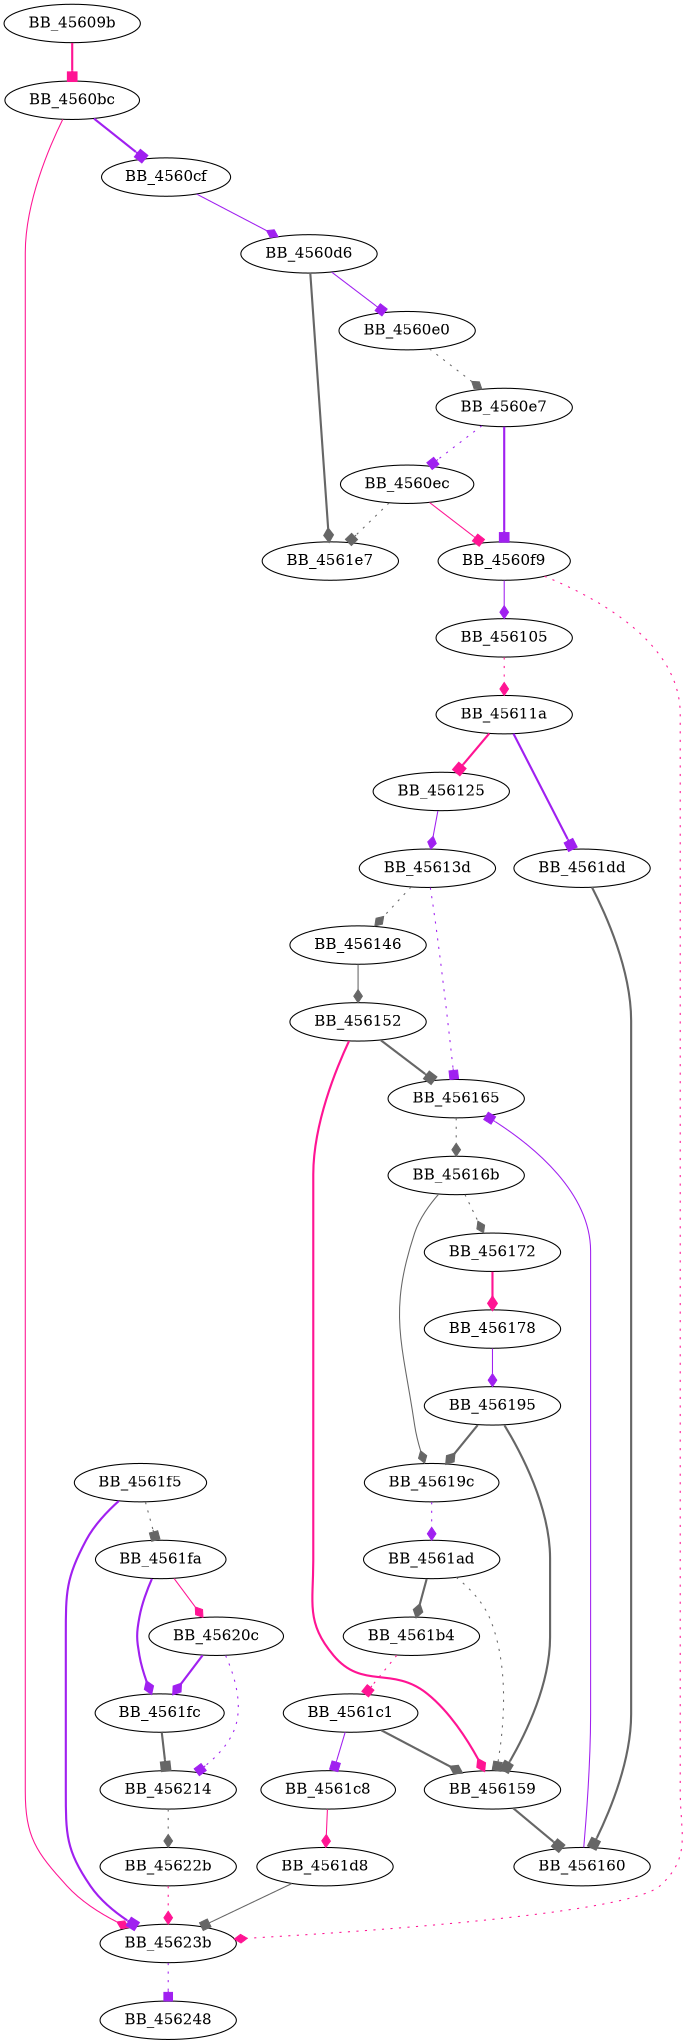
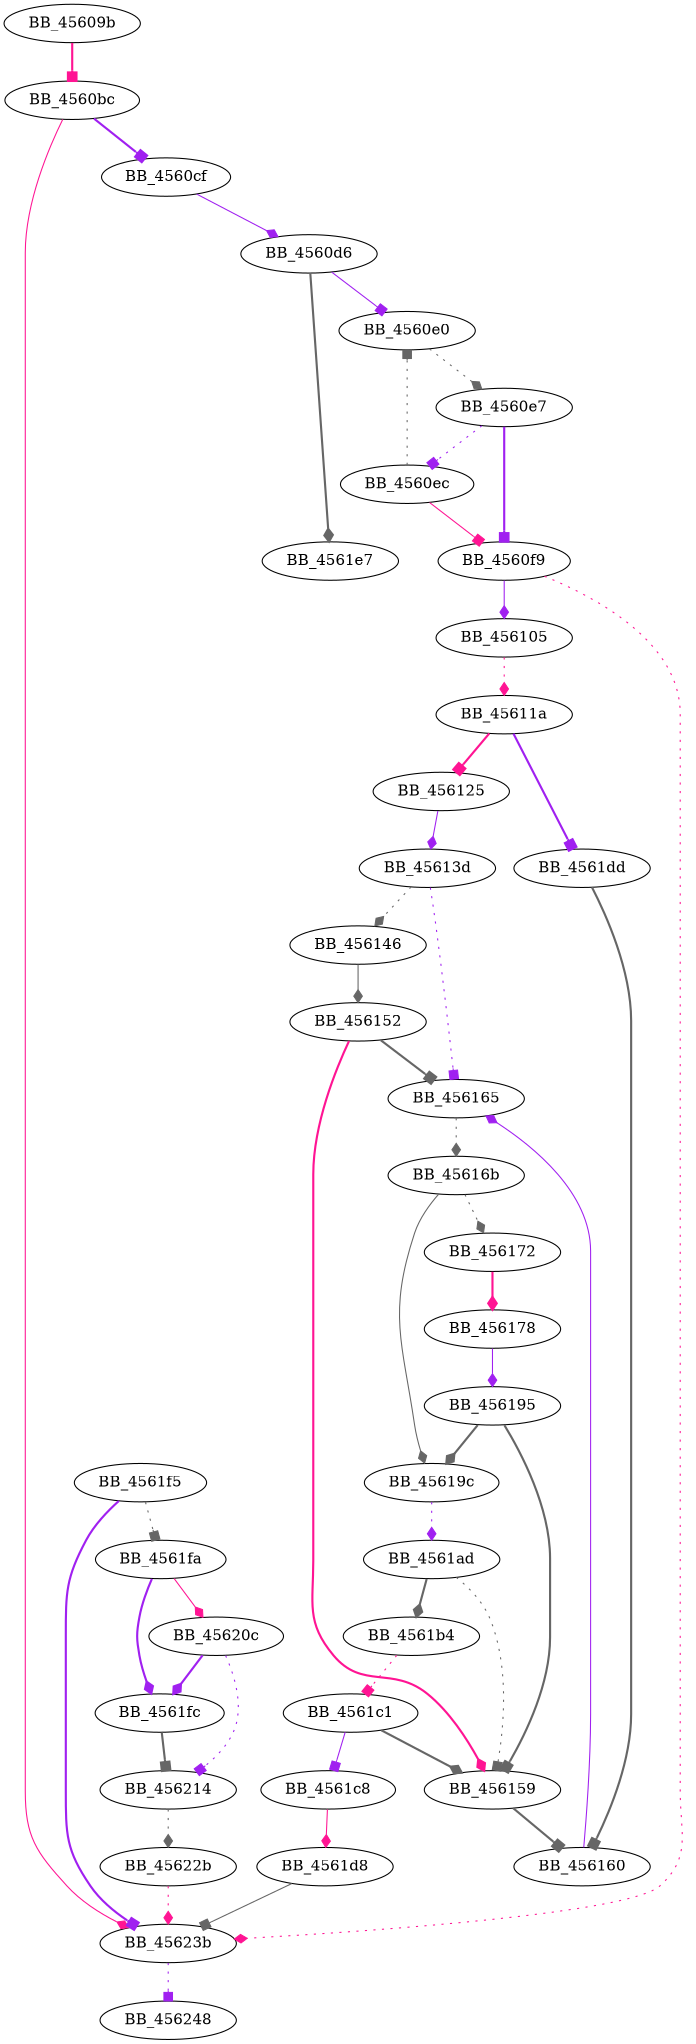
(373, 519) -> (407, 413)
(591, 1466) -> (591, 1466)
